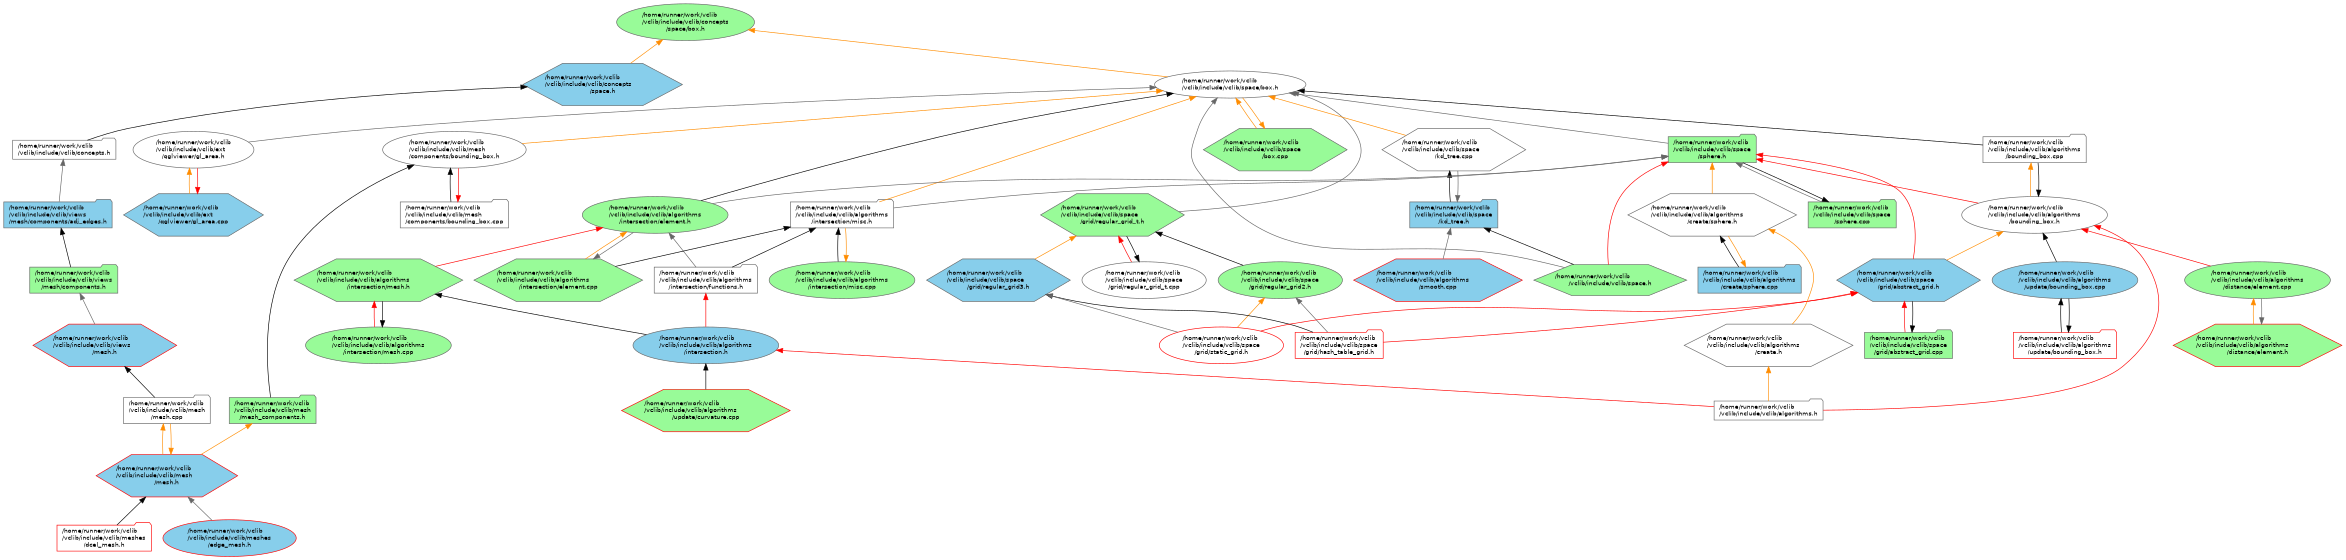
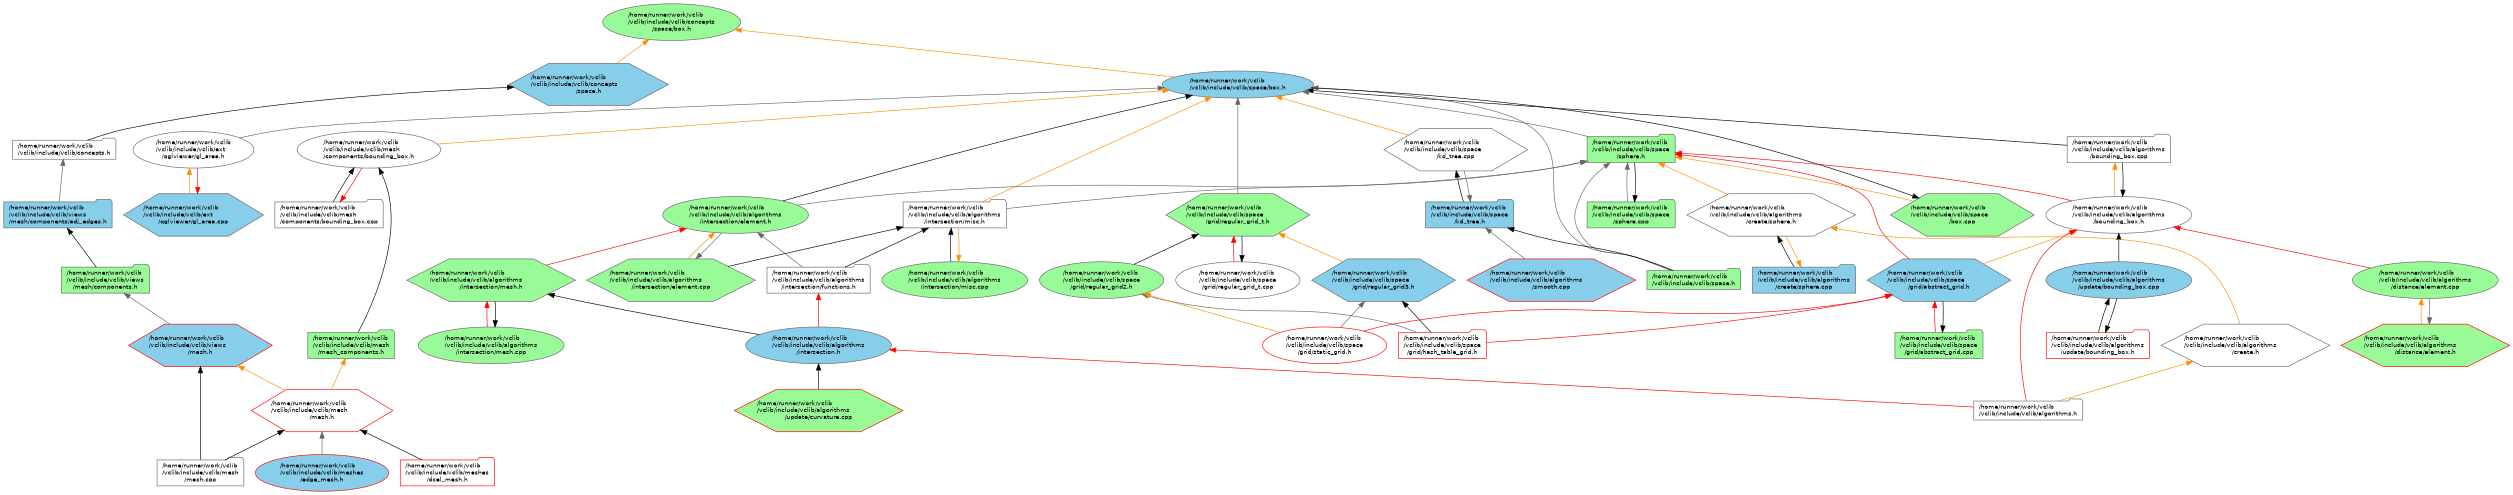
(1230, 85) -> (1238, 85)
(1252, 110) -> (1617, 117)
(1248, 116) -> (1798, 177)
(1616, 204) -> (1584, 239)
(1610, 280) -> (1694, 280)
(171, 436) -> (252, 447)
(163, 442) -> (264, 380)
(167, 476) -> (322, 411)
